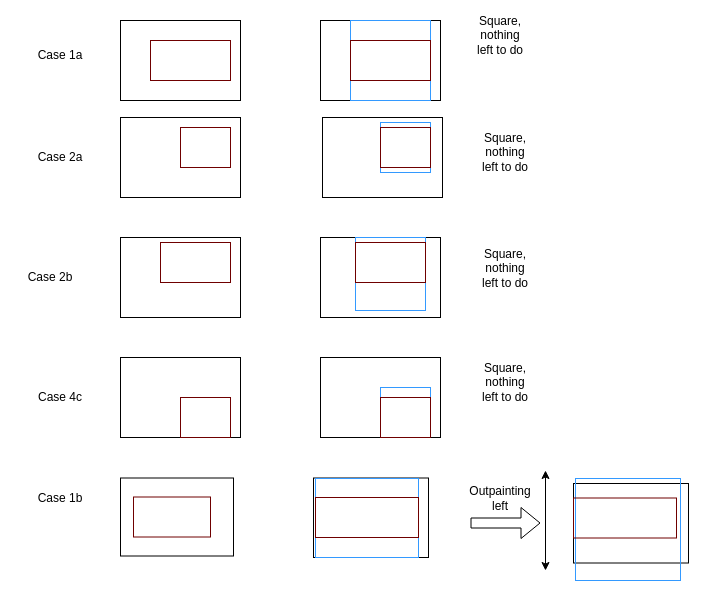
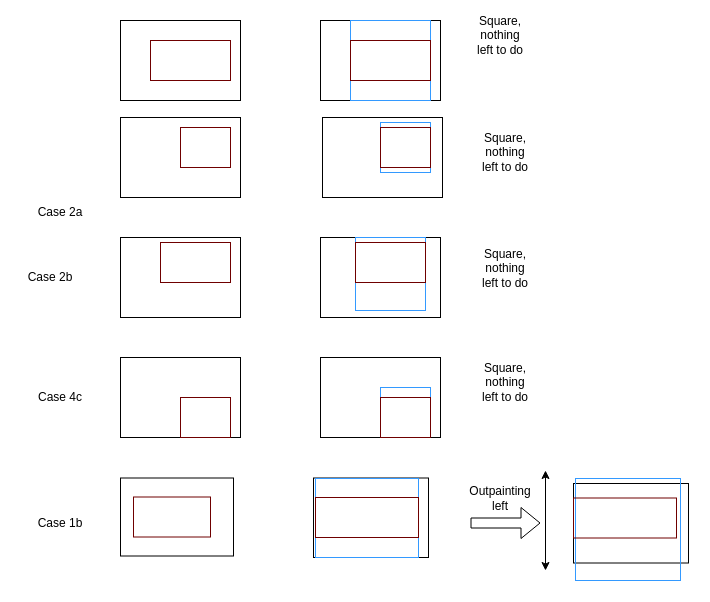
(61, 56) -> none
(61, 158) -> (61, 213)
(61, 498) -> (61, 523)
